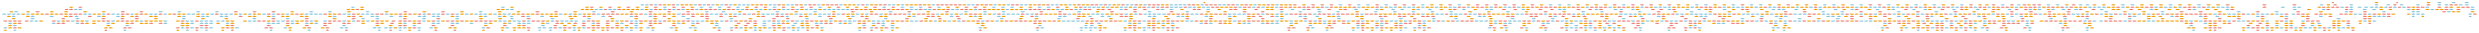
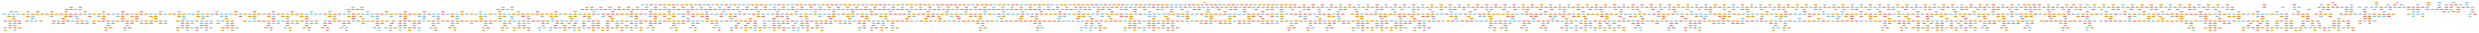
(1348, 14) -> none
none -> (1748, 16)
